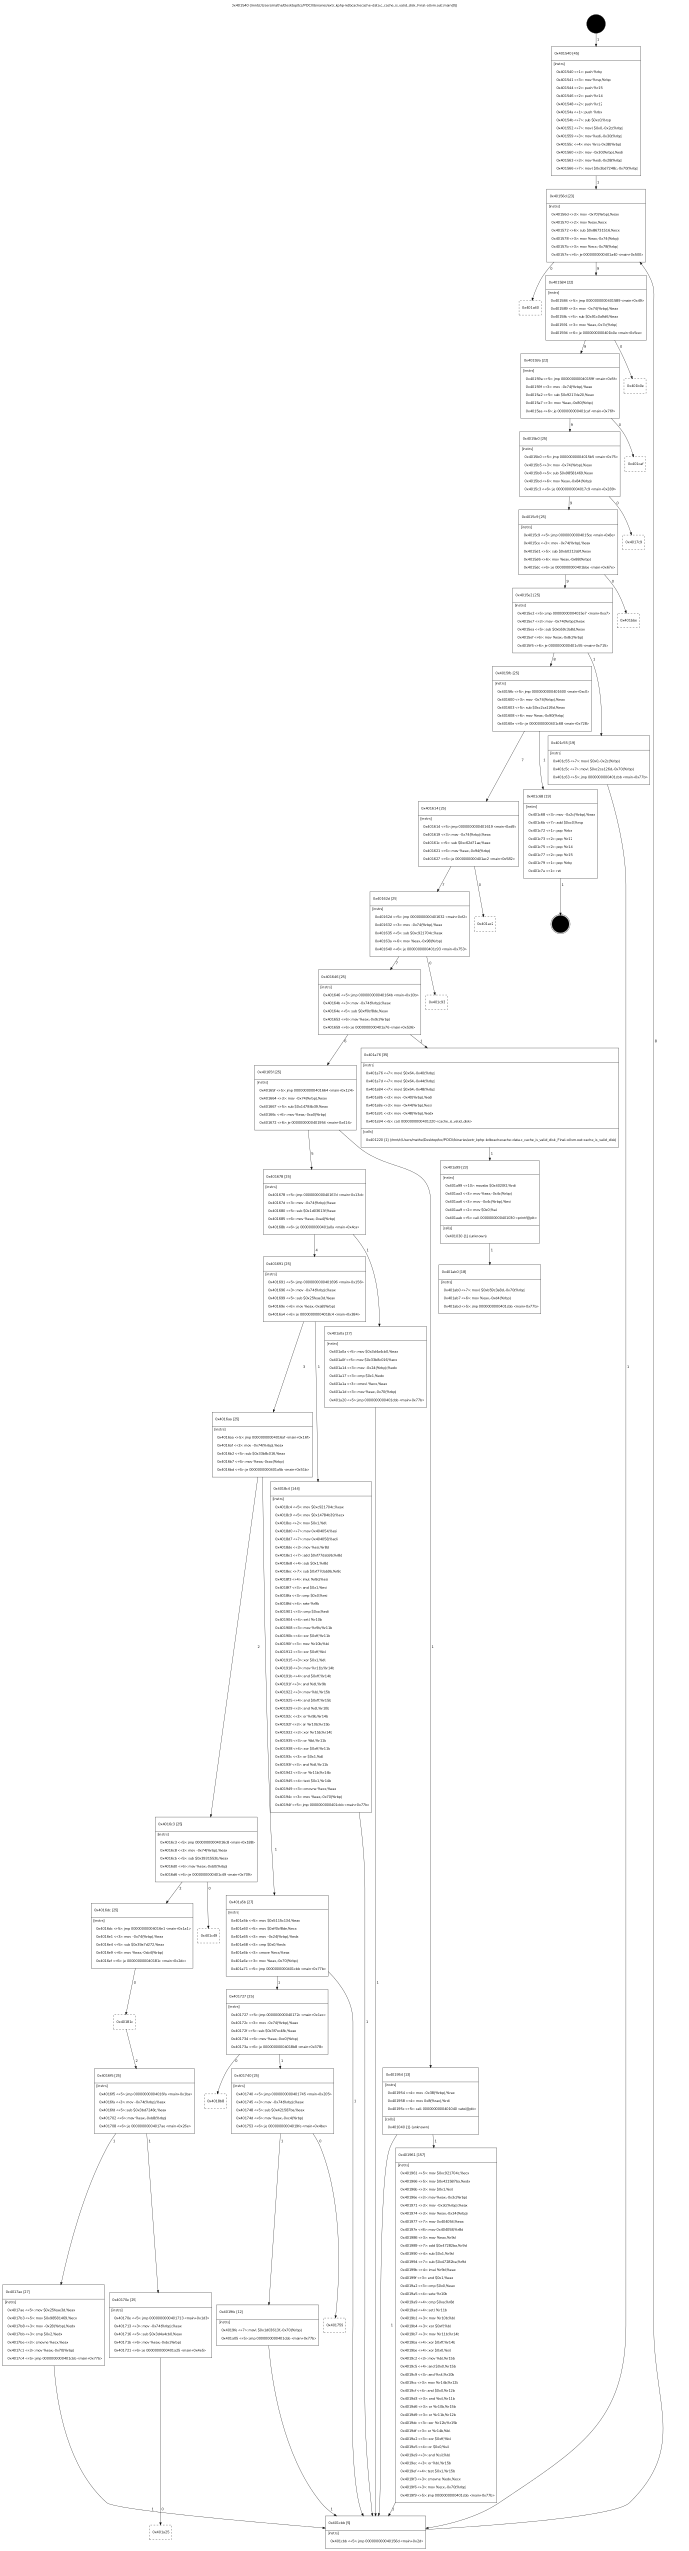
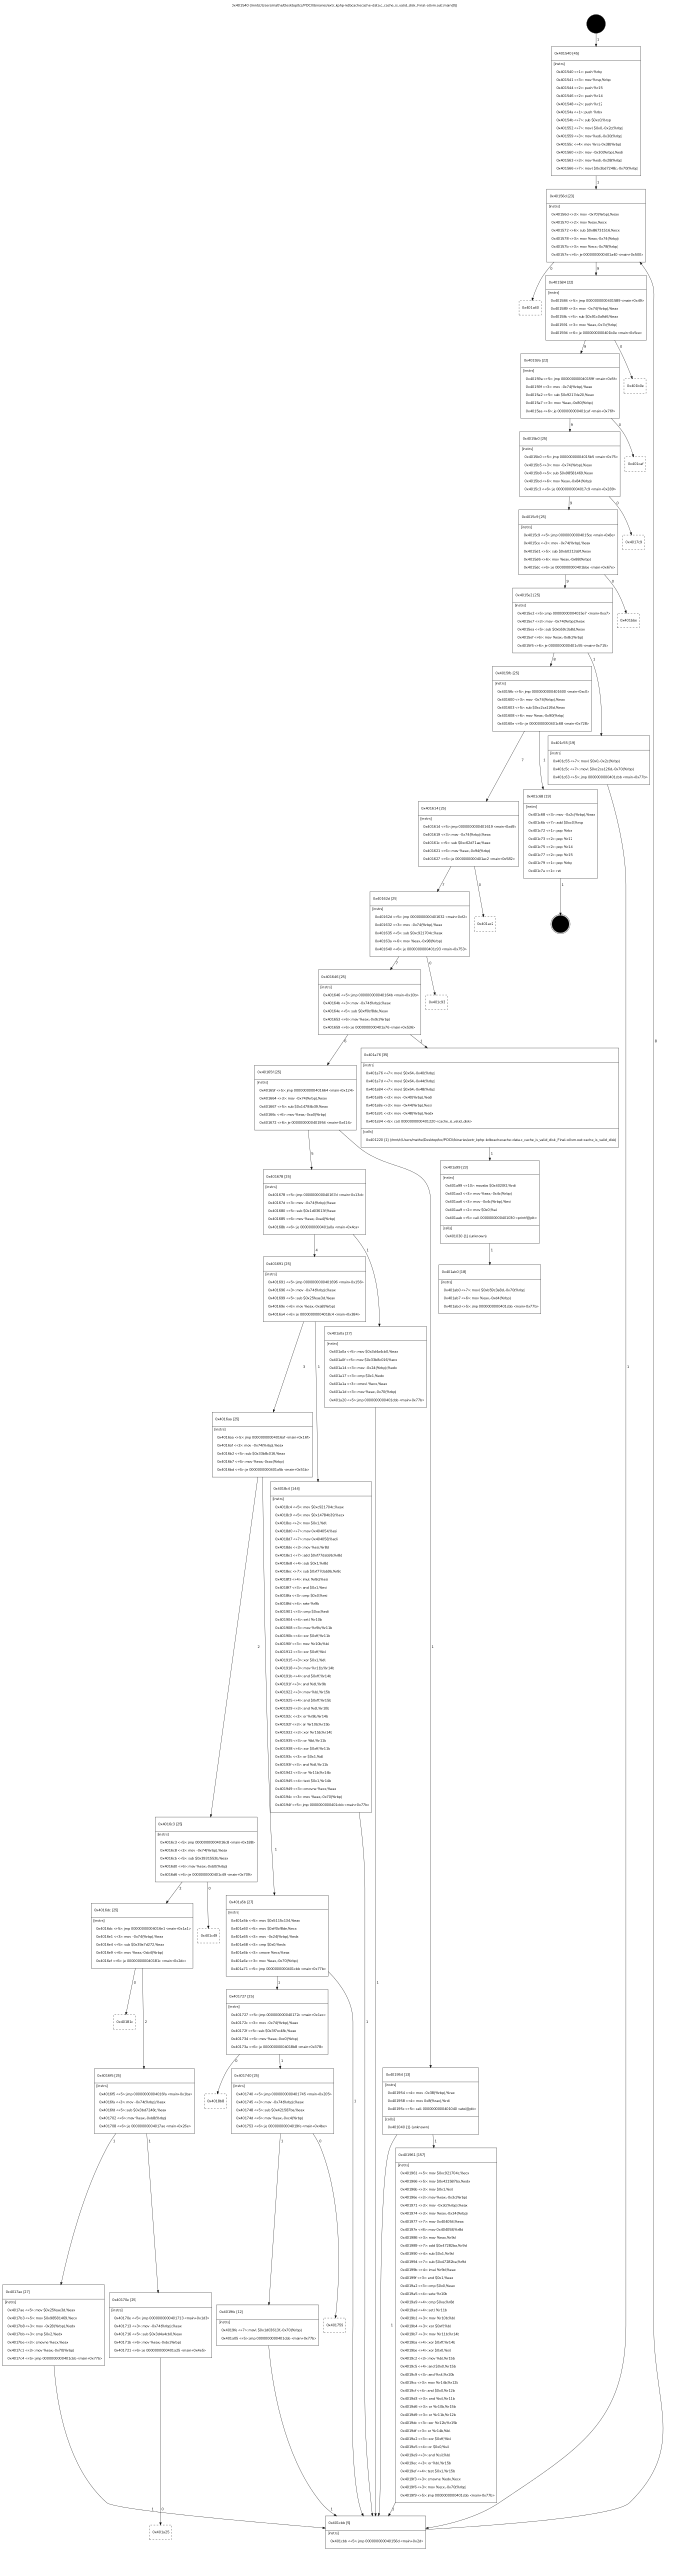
(131, 2048) -> (143, 2017)
